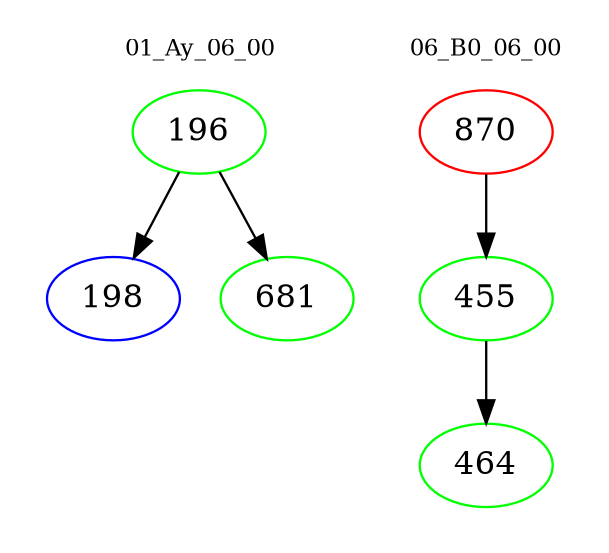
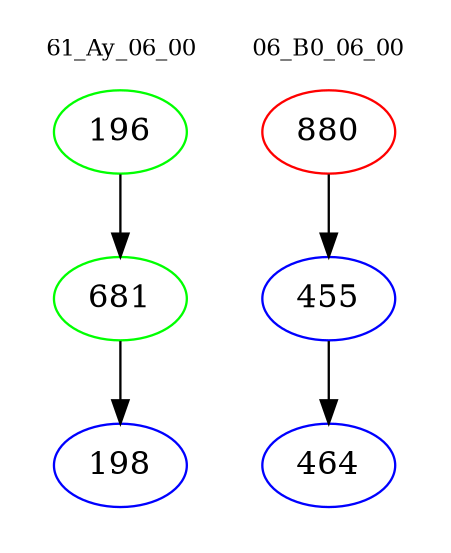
(200, 50) -> (122, 50)
(486, 132) -> (329, 132)
(162, 204) -> (120, 371)
(486, 299) -> (329, 299)
(486, 465) -> (329, 465)
